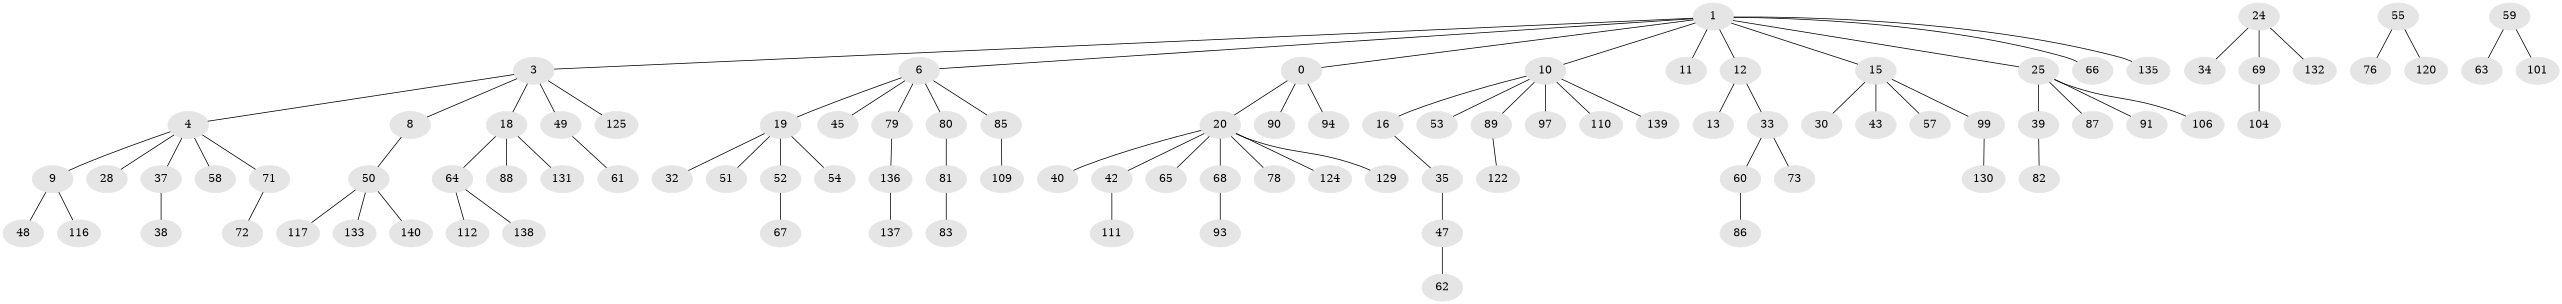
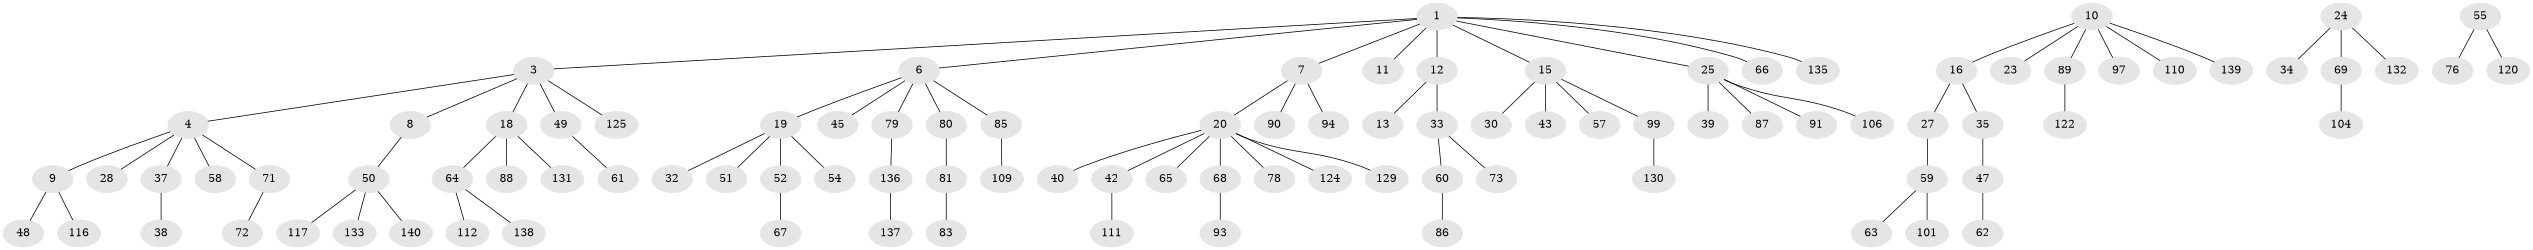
(1629, 44) -> none
(1302, 71) -> (1302, 71)
(1437, 125) -> (2011, 71)
none -> (1928, 125)
(2039, 179) -> none
